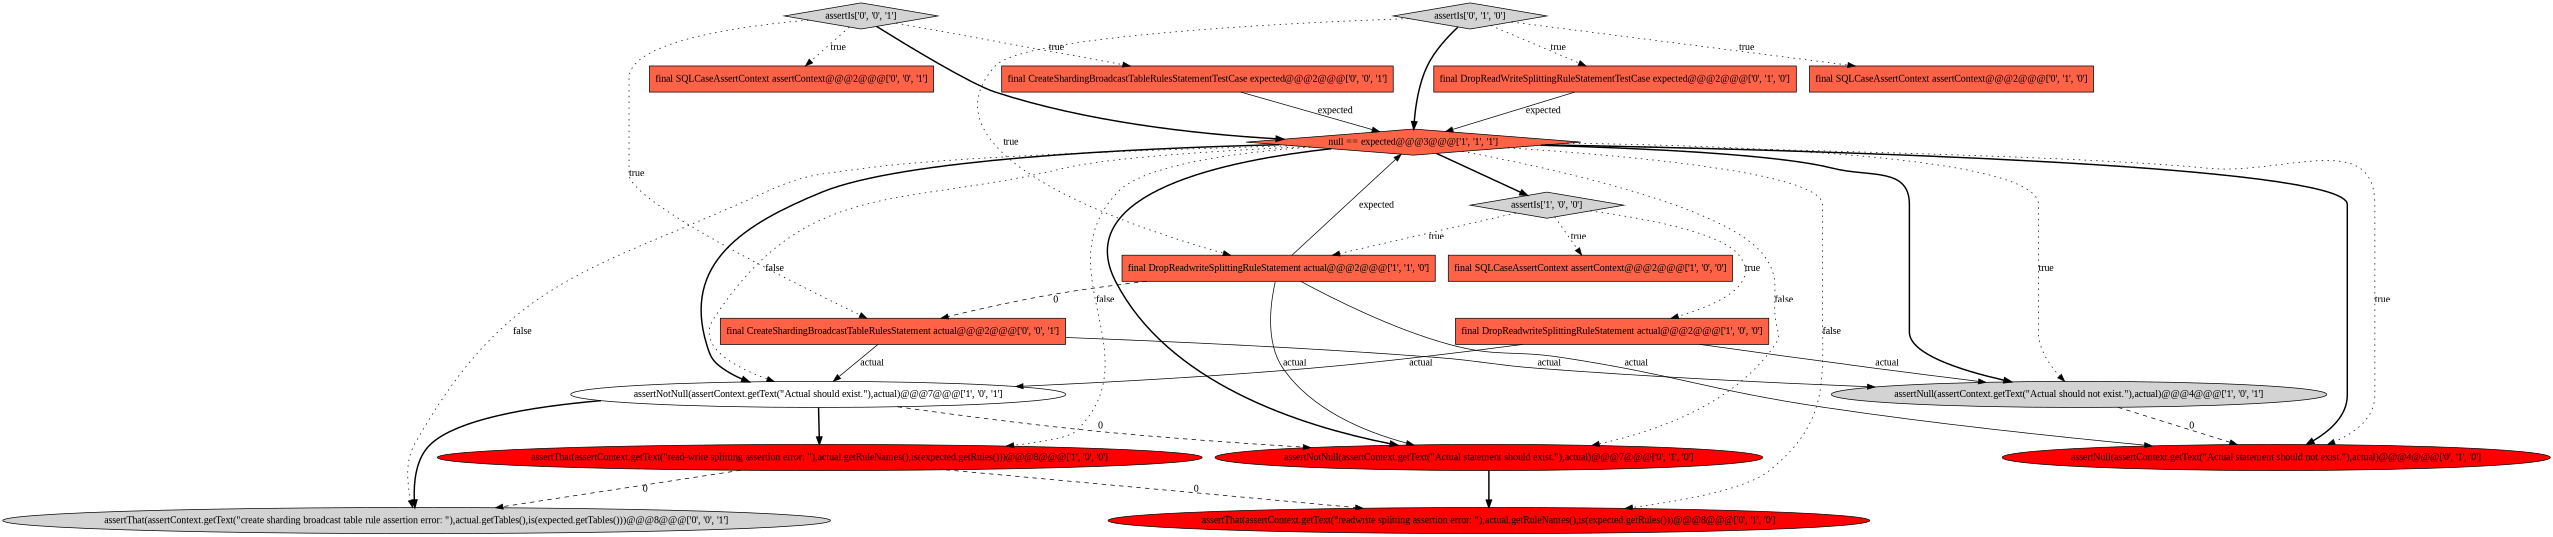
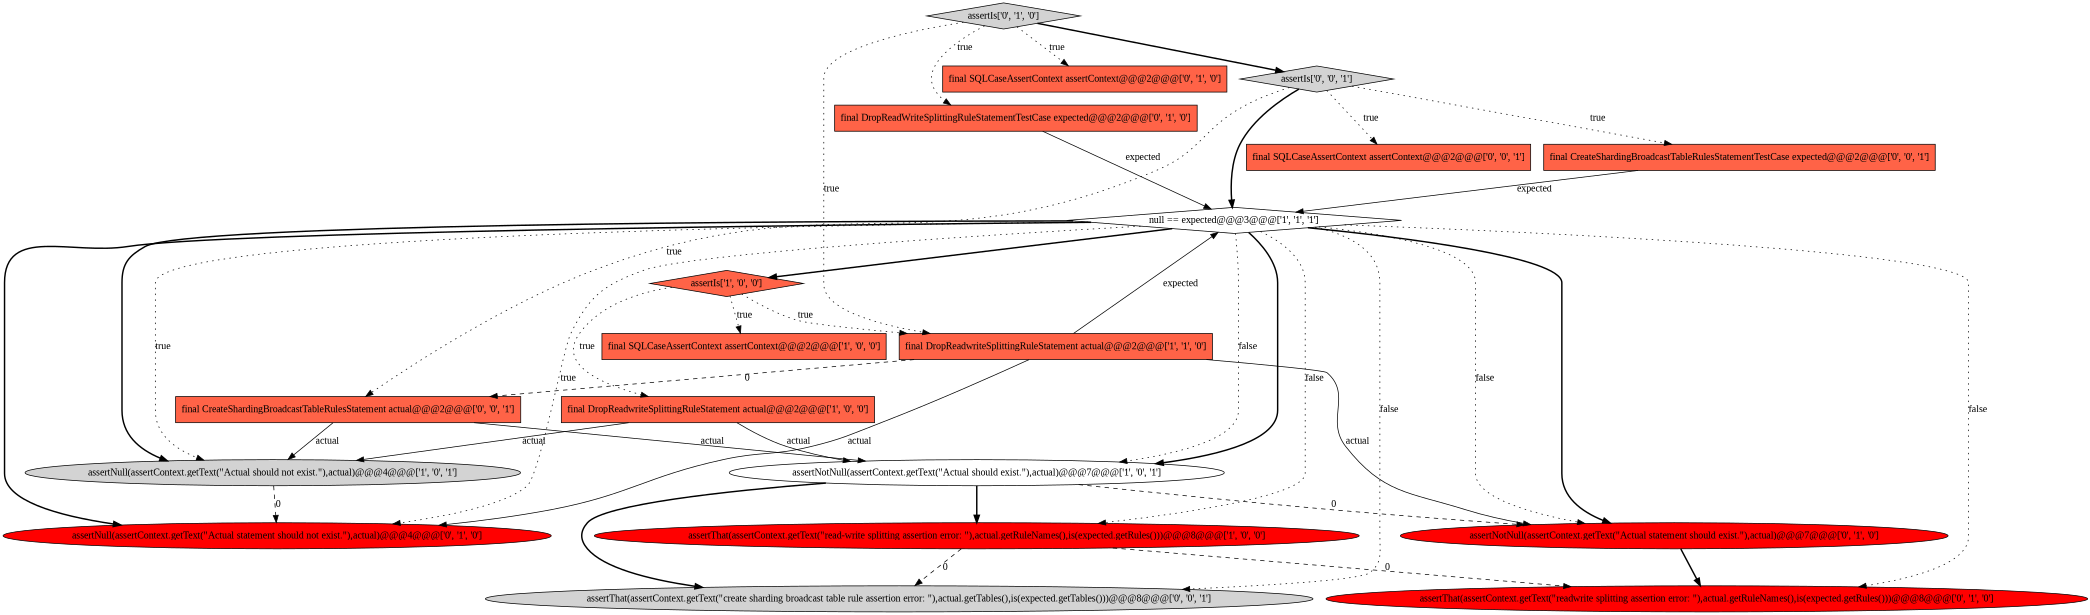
(1426, 70) -> (1157, 47)
(1413, 142) -> (1234, 220)
(1547, 205) -> (727, 283)
